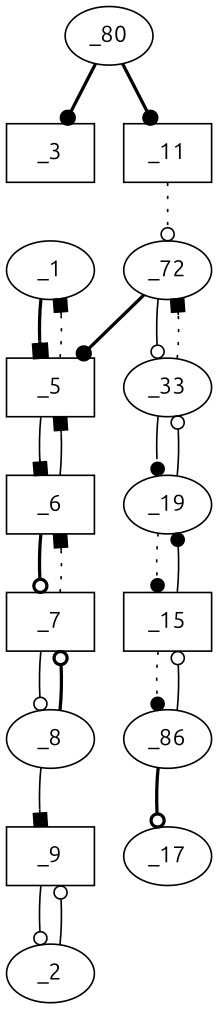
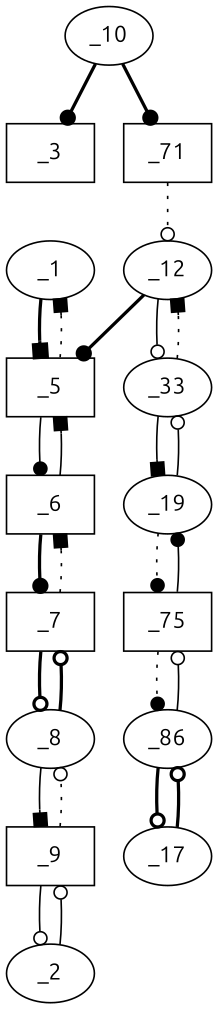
(109, 36) -> (109, 36)
(168, 153) -> (168, 153)
(168, 270) -> (168, 270)
(157, 438) -> (157, 438)
(40, 440) -> (40, 440)
(40, 557) -> (40, 557)
(168, 622) -> (168, 622)
(40, 674) -> (40, 674)
none -> (61, 804)
none -> (179, 804)
